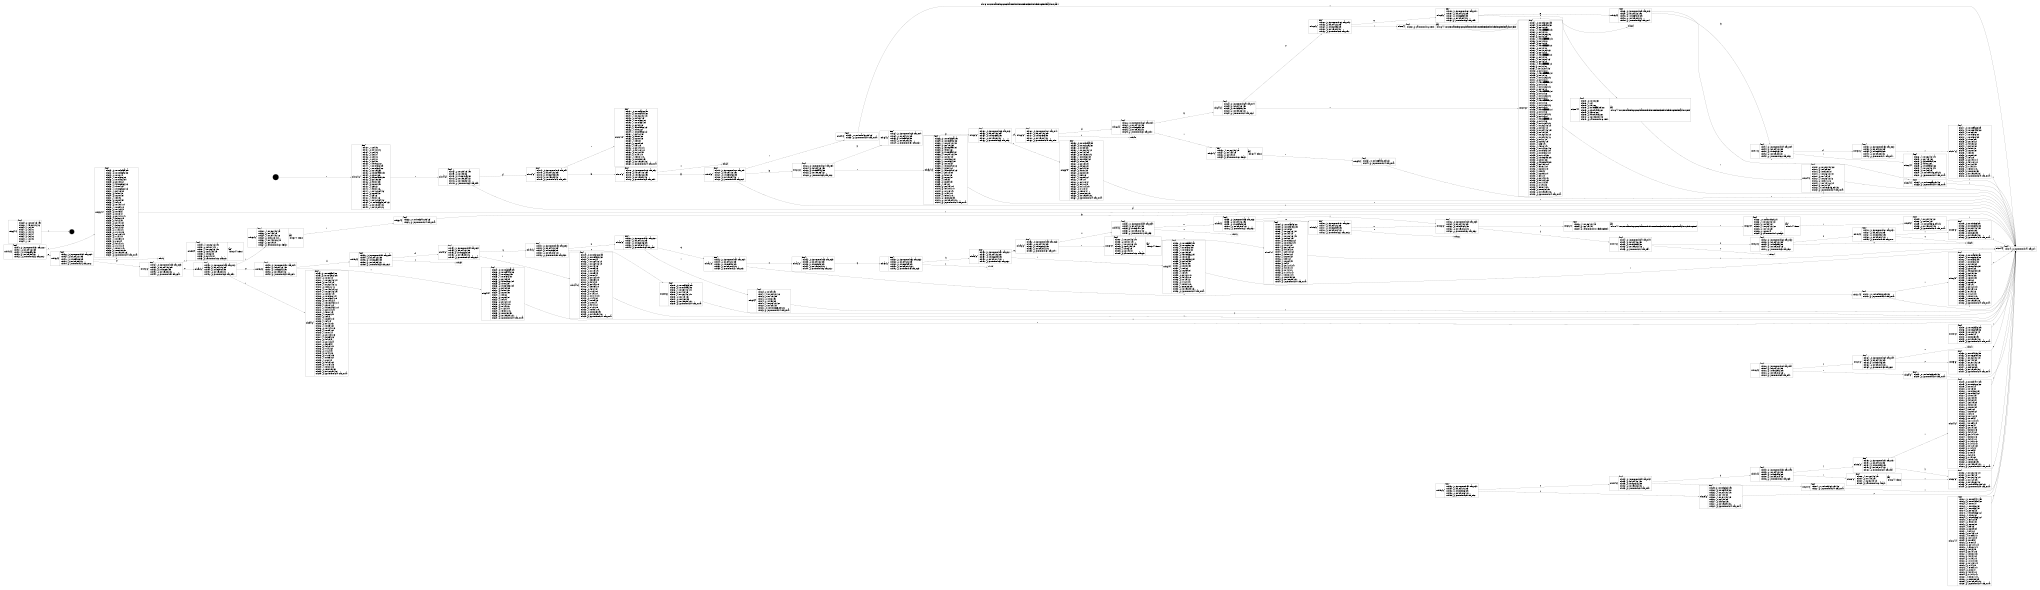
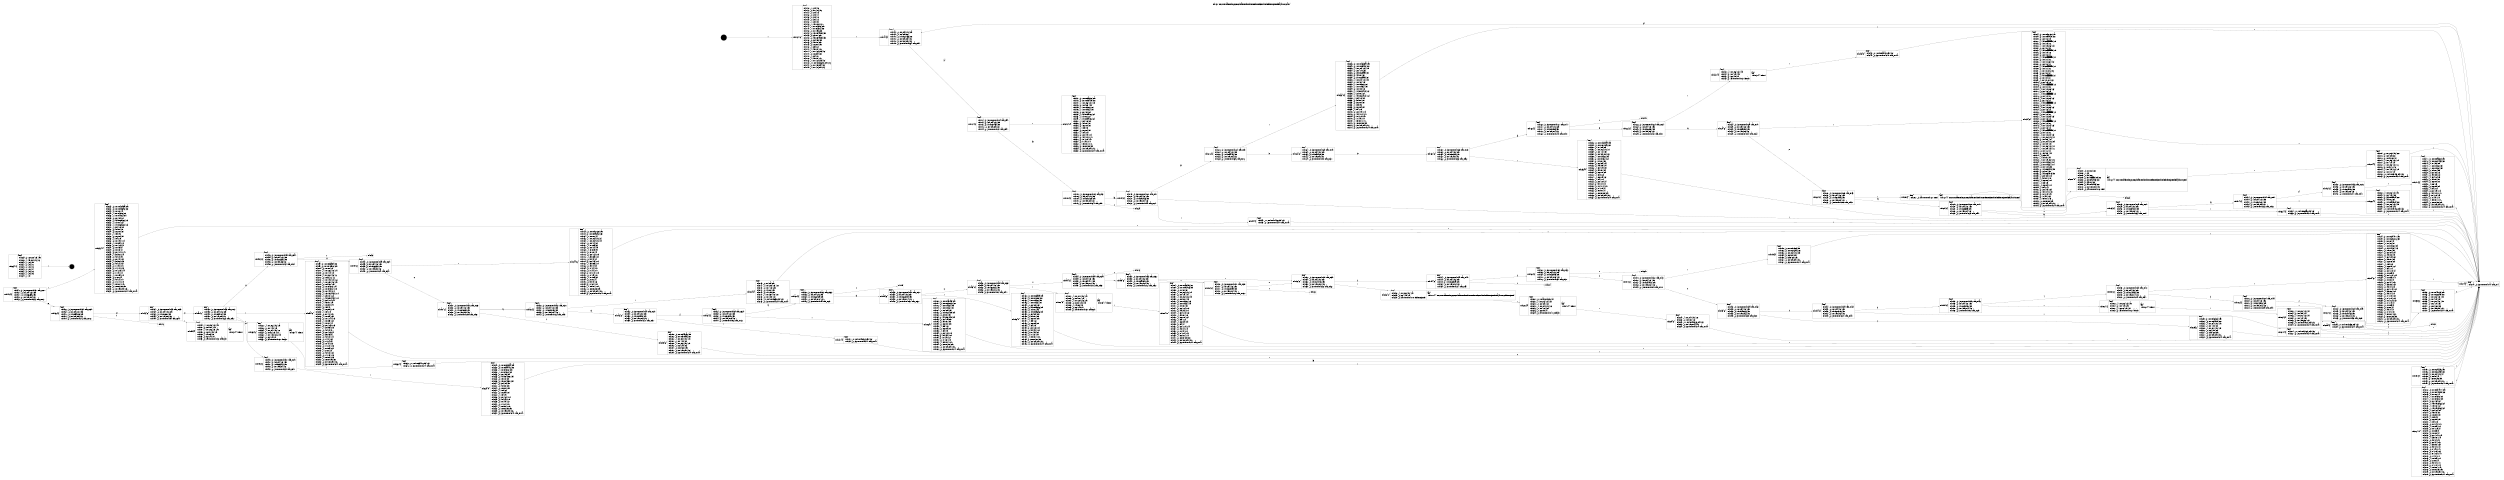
(1930, 240) -> (1691, 297)
(323, 265) -> (245, 287)
(1922, 287) -> (834, 320)
(1921, 472) -> (2191, 298)
